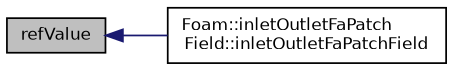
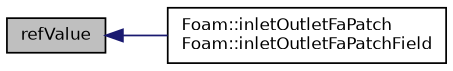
(307, 35) -> (307, 35)
